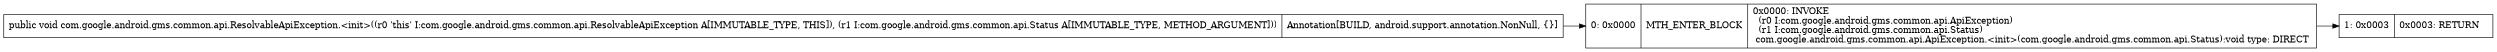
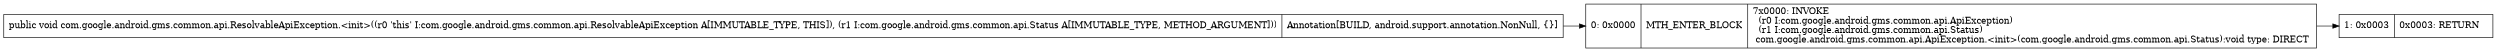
(1794, 12) -> (1794, 12)
